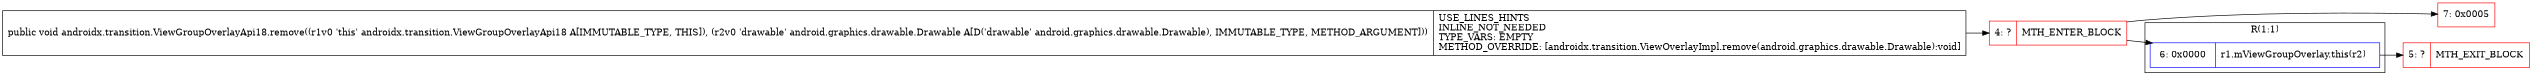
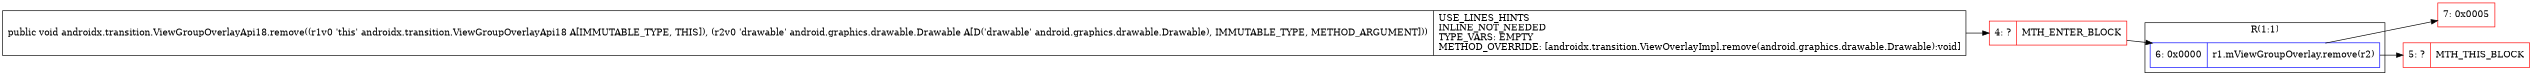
(2279, 14) -> (2378, 32)
(2293, 55) -> (2293, 55)
(2480, 55) -> (2480, 55)
